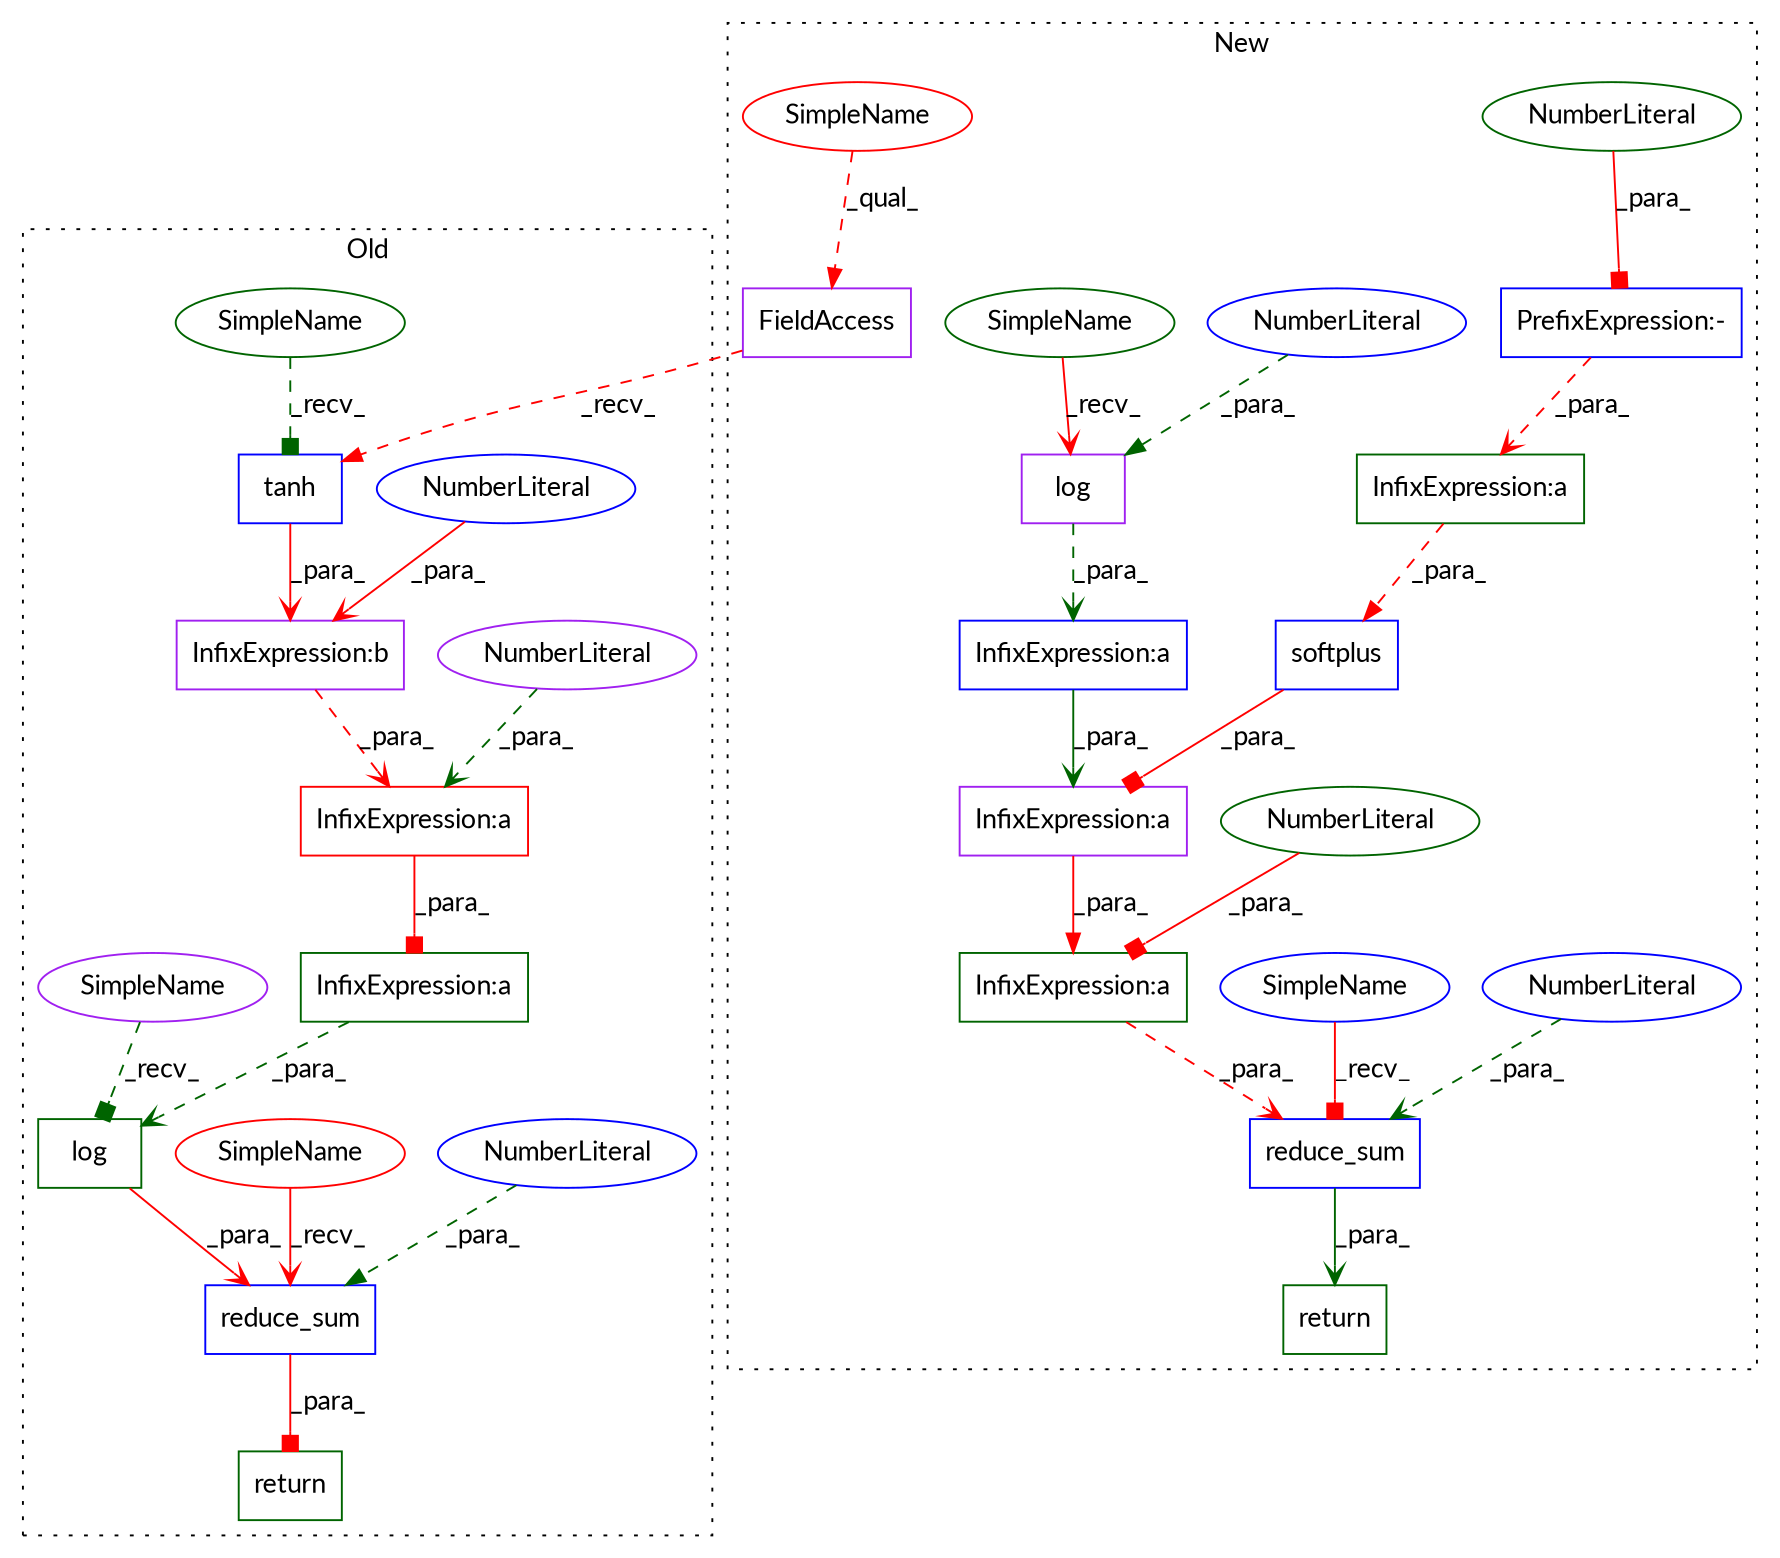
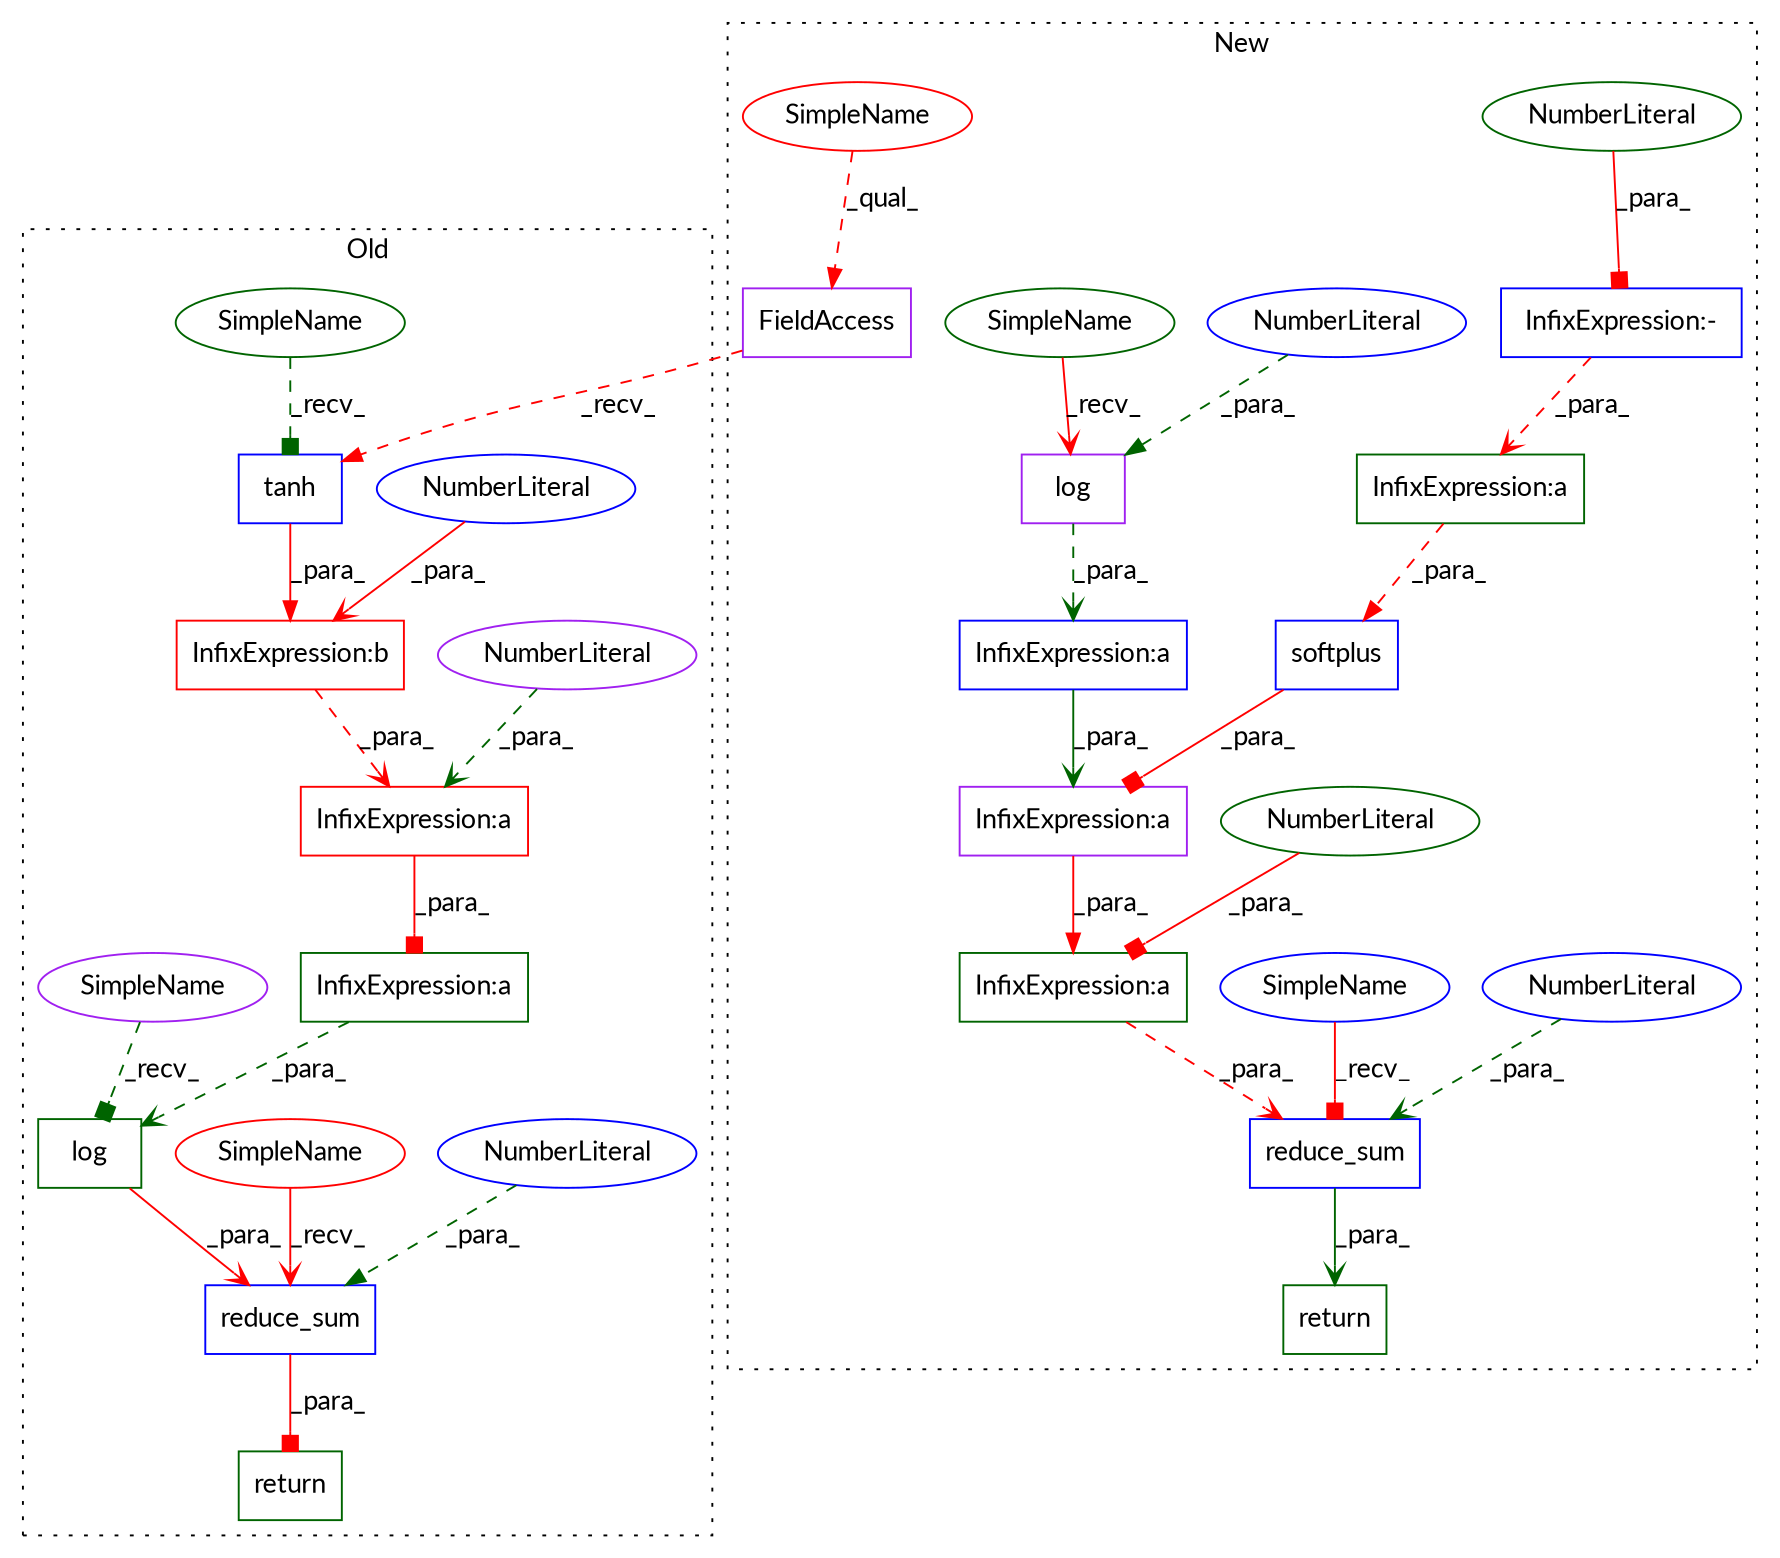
(1621, 323) -> (1621, 323)
(290, 562) -> (290, 562)
(290, 655) -> (290, 655)
